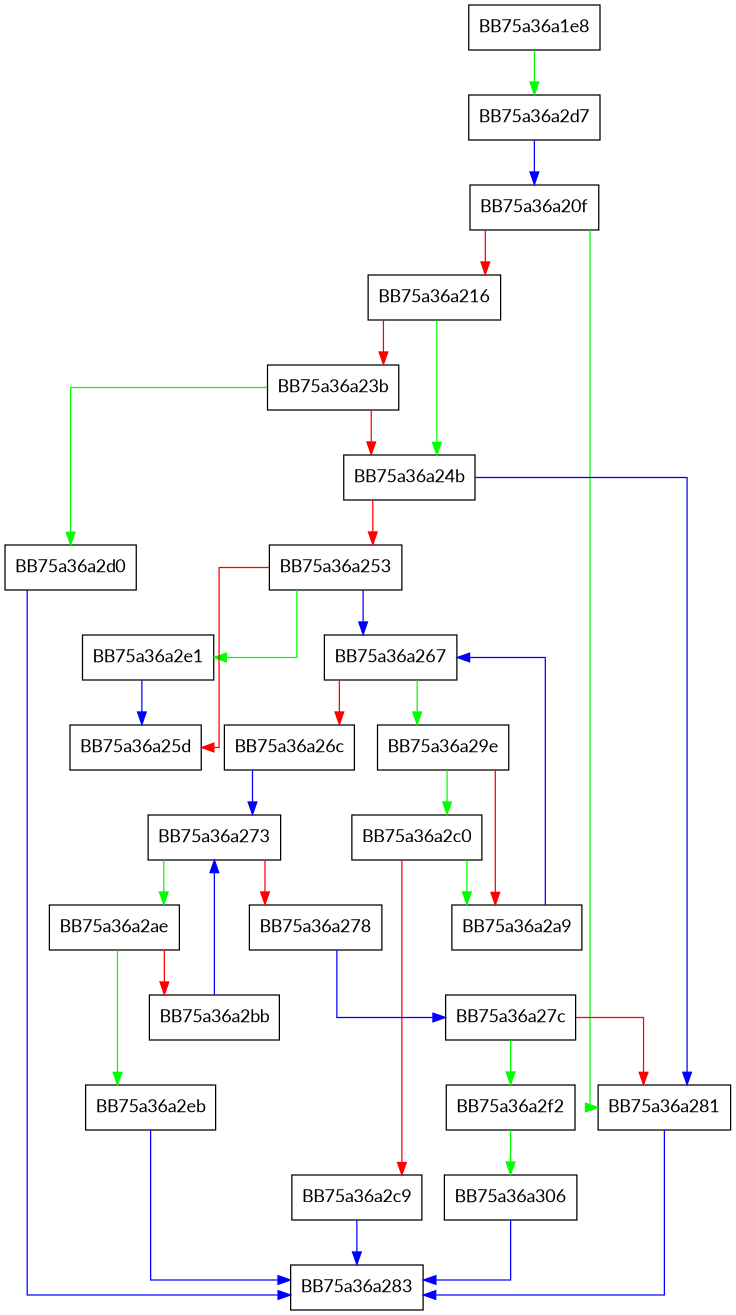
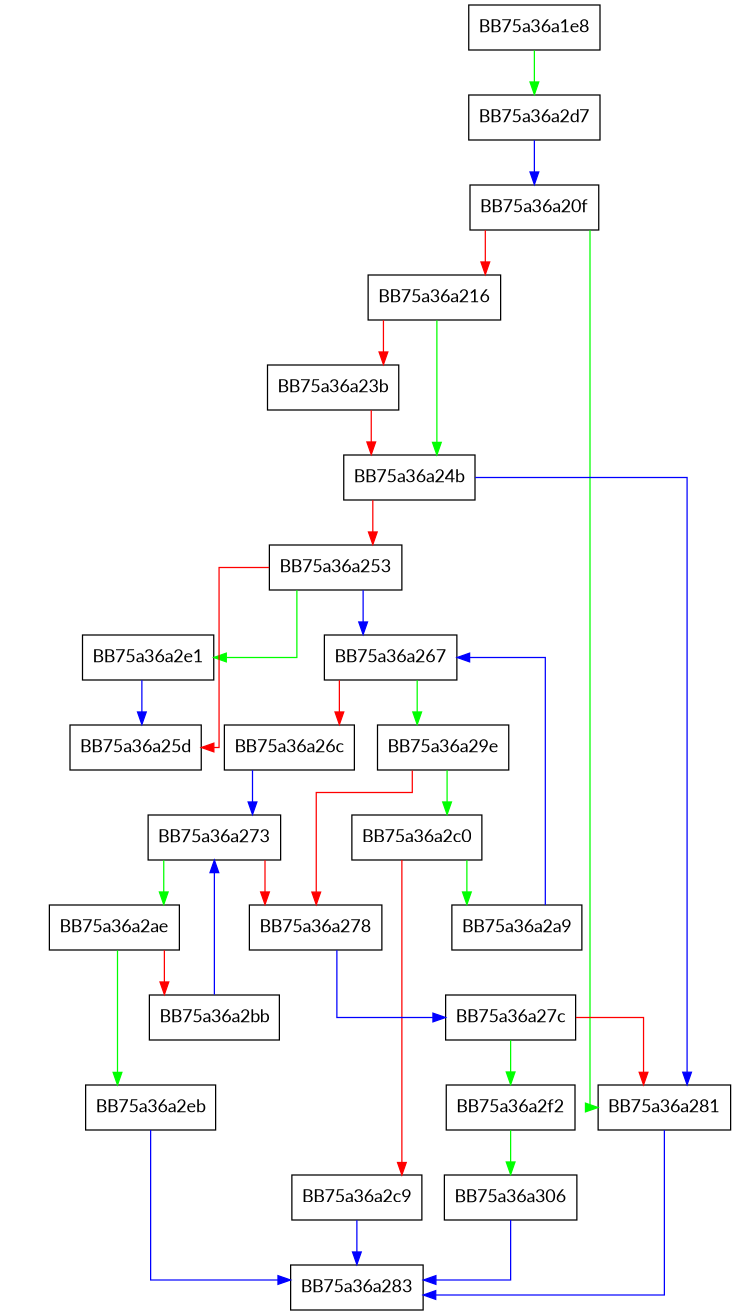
(71, 568) -> none
(495, 831) -> (325, 792)
